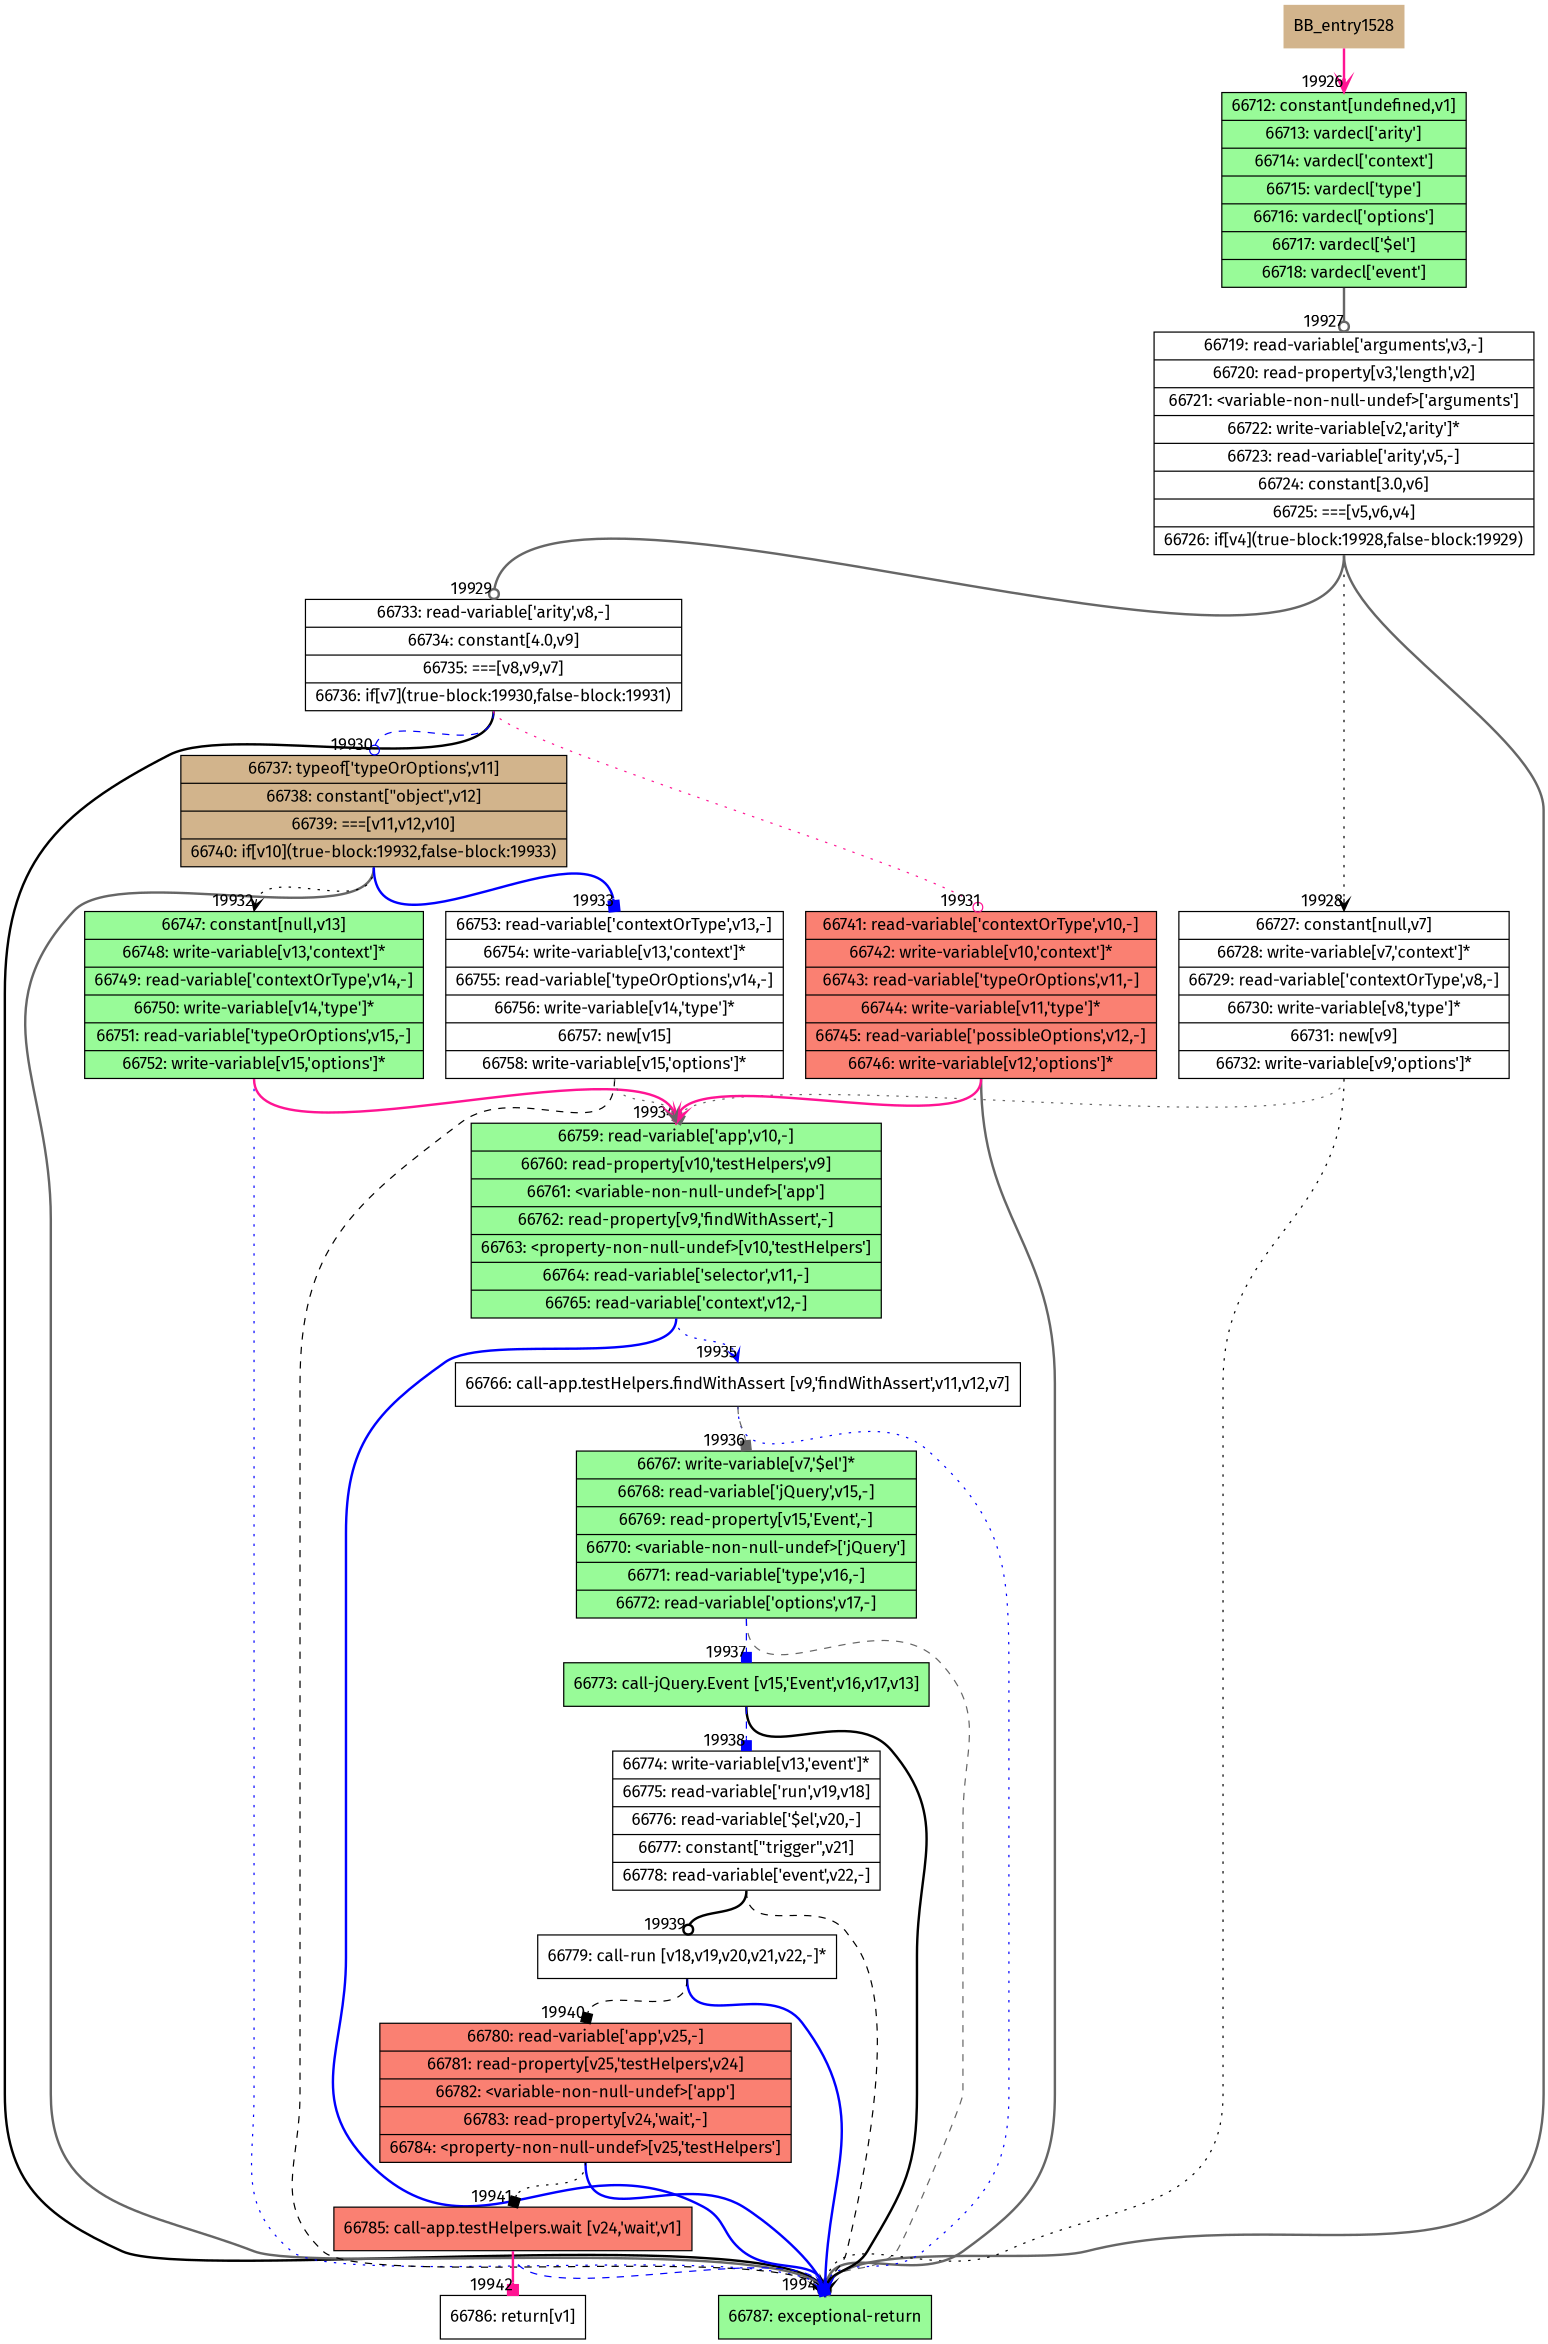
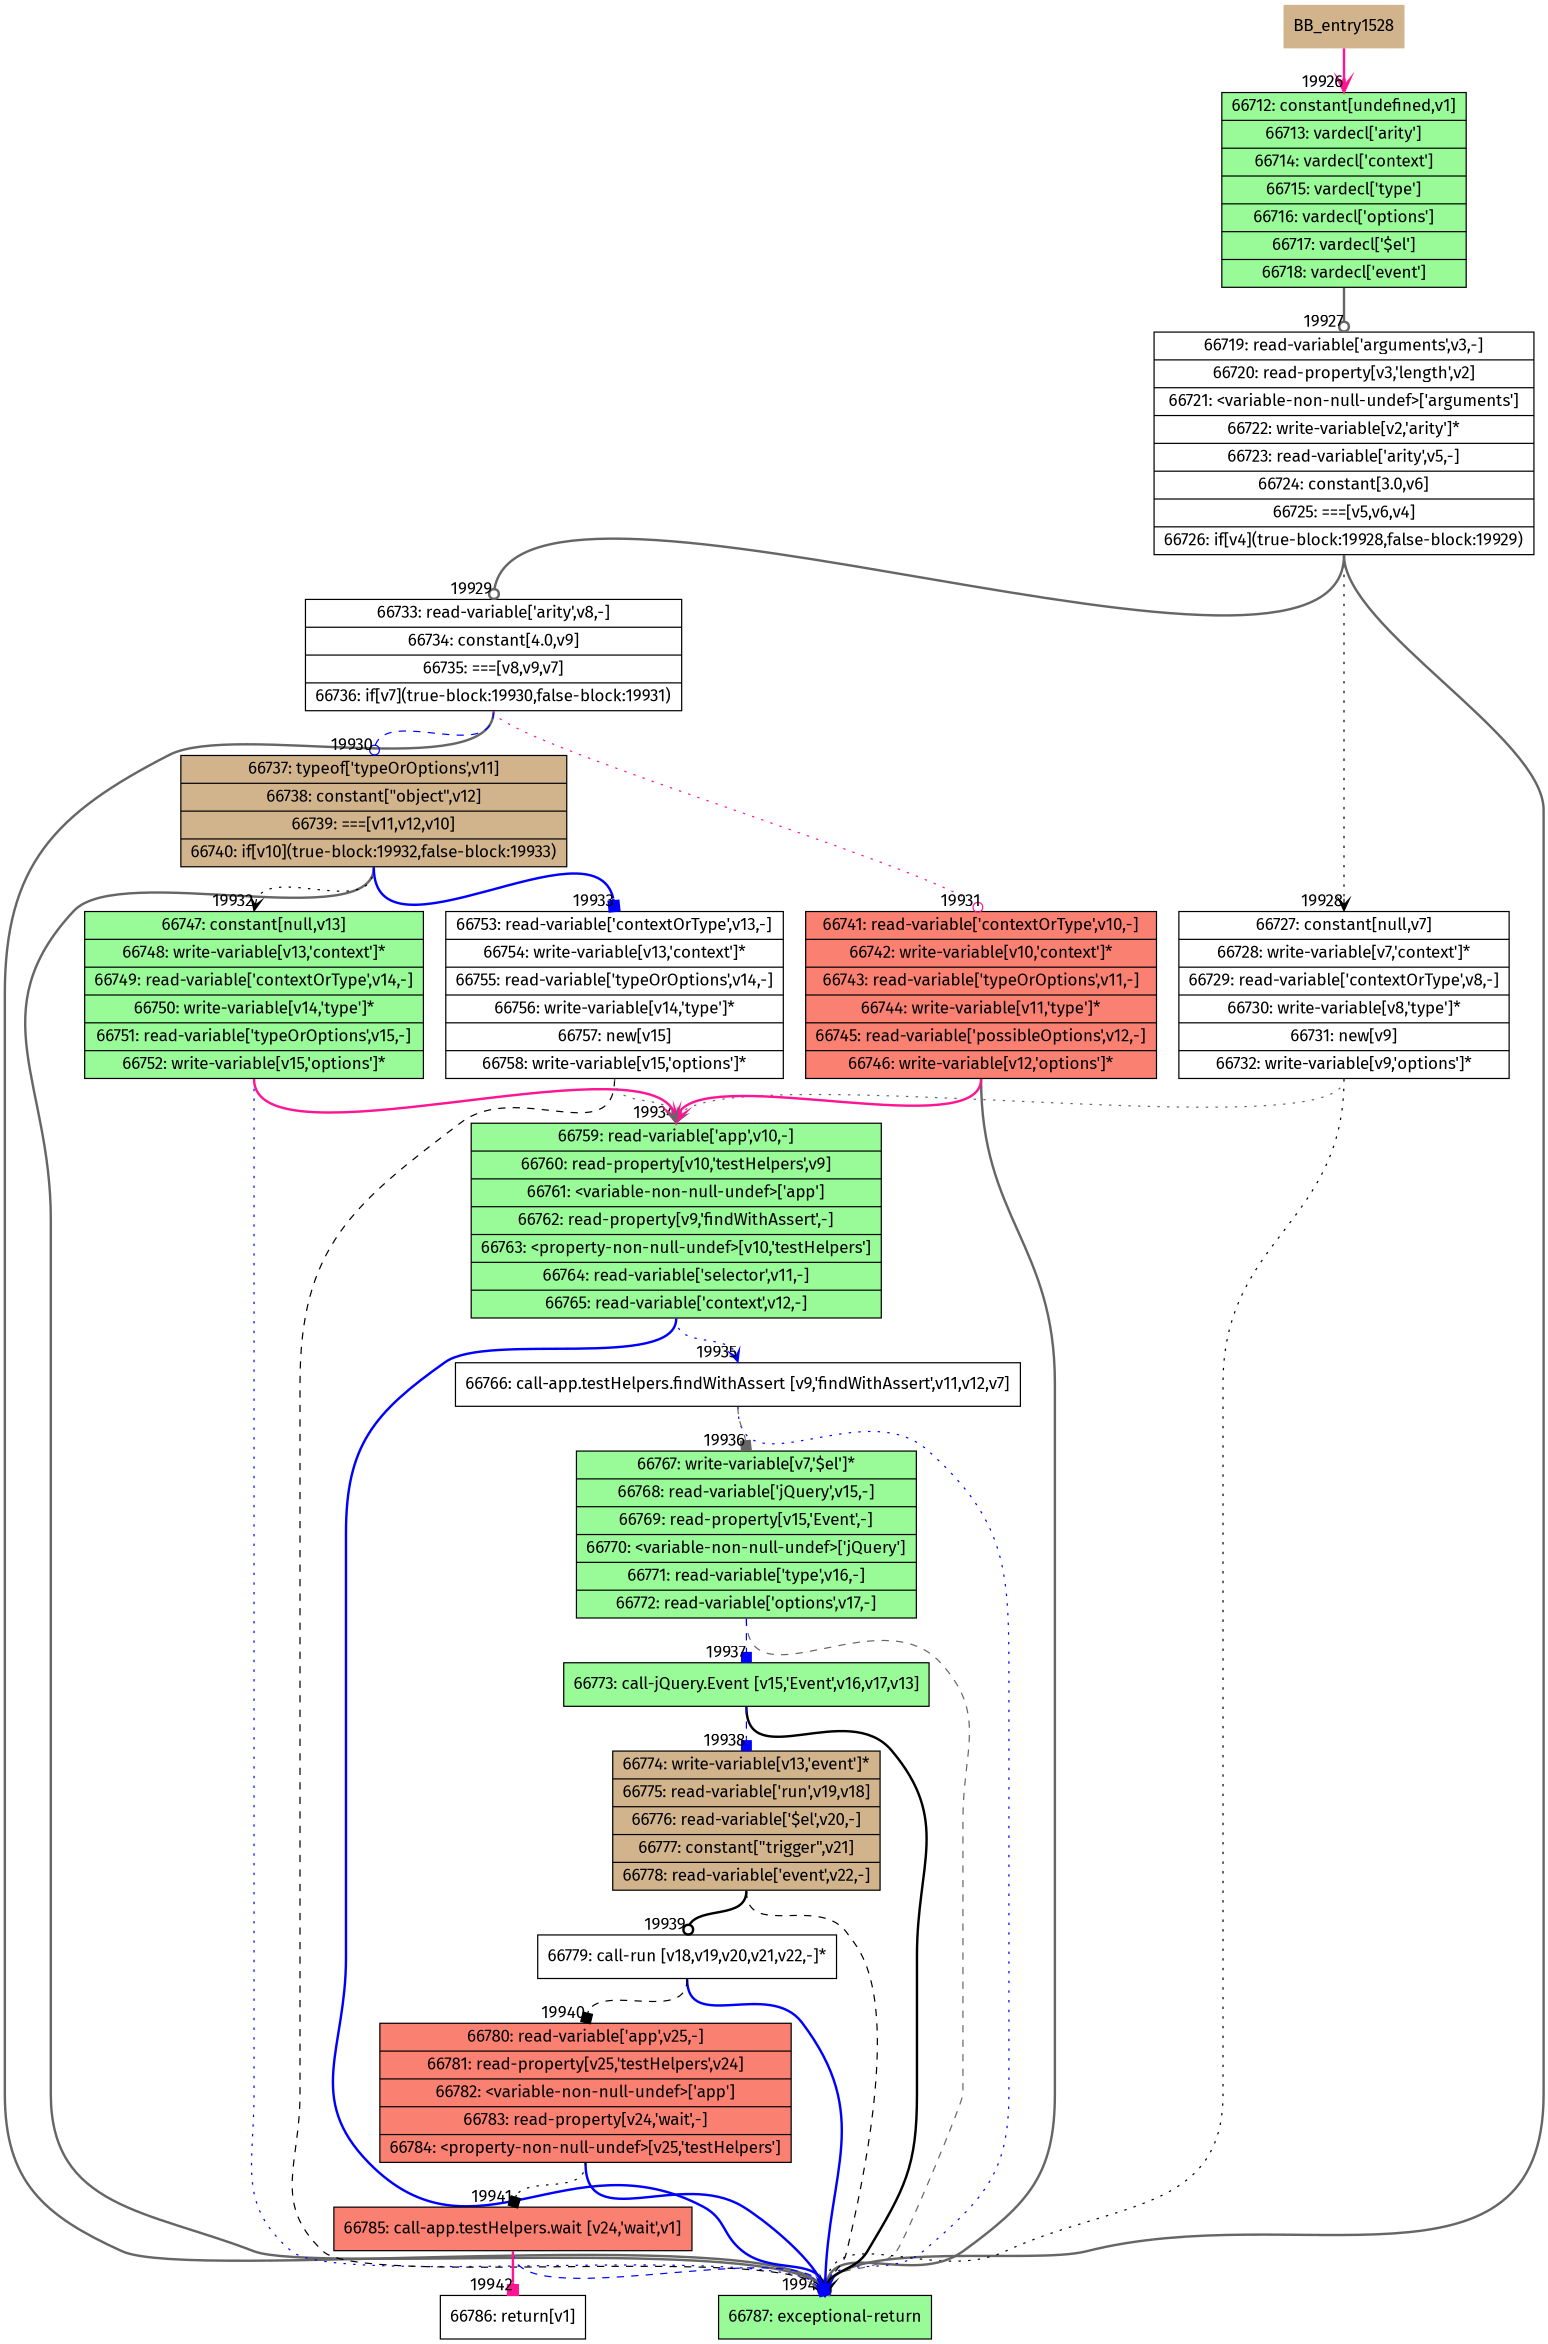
(1015, 1101) -> (1015, 1101)
(5, 1675) -> (5, 1675)
(746, 1821) -> (746, 1821)
